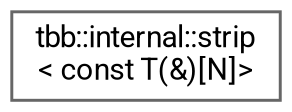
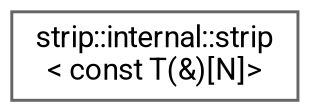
(146, 56) -> (155, 56)
